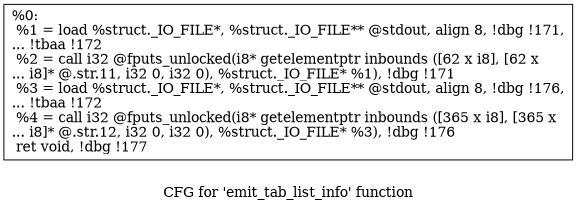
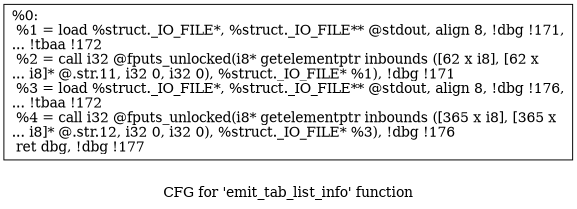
(80, 147) -> (78, 147)
